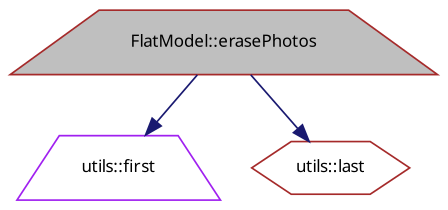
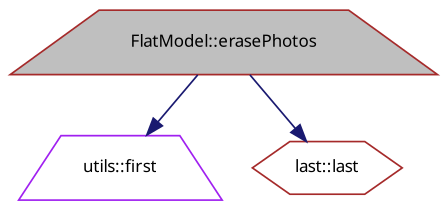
(331, 168) -> (327, 168)
